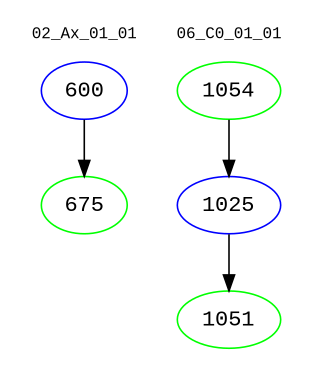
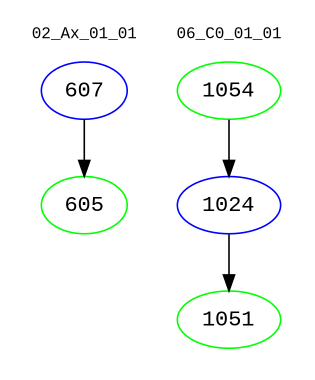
(84, 91) -> (84, 91)
(84, 205) -> (84, 205)
(229, 205) -> (229, 205)
